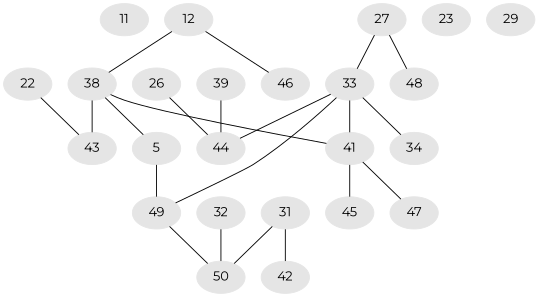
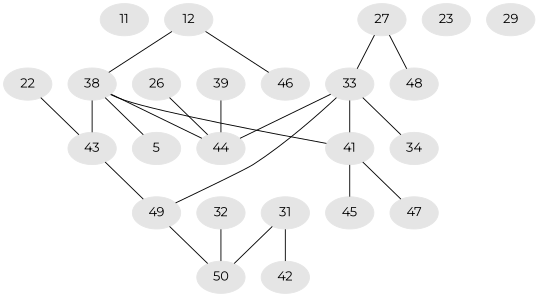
none -> (156, 116)
(157, 181) -> (124, 181)
